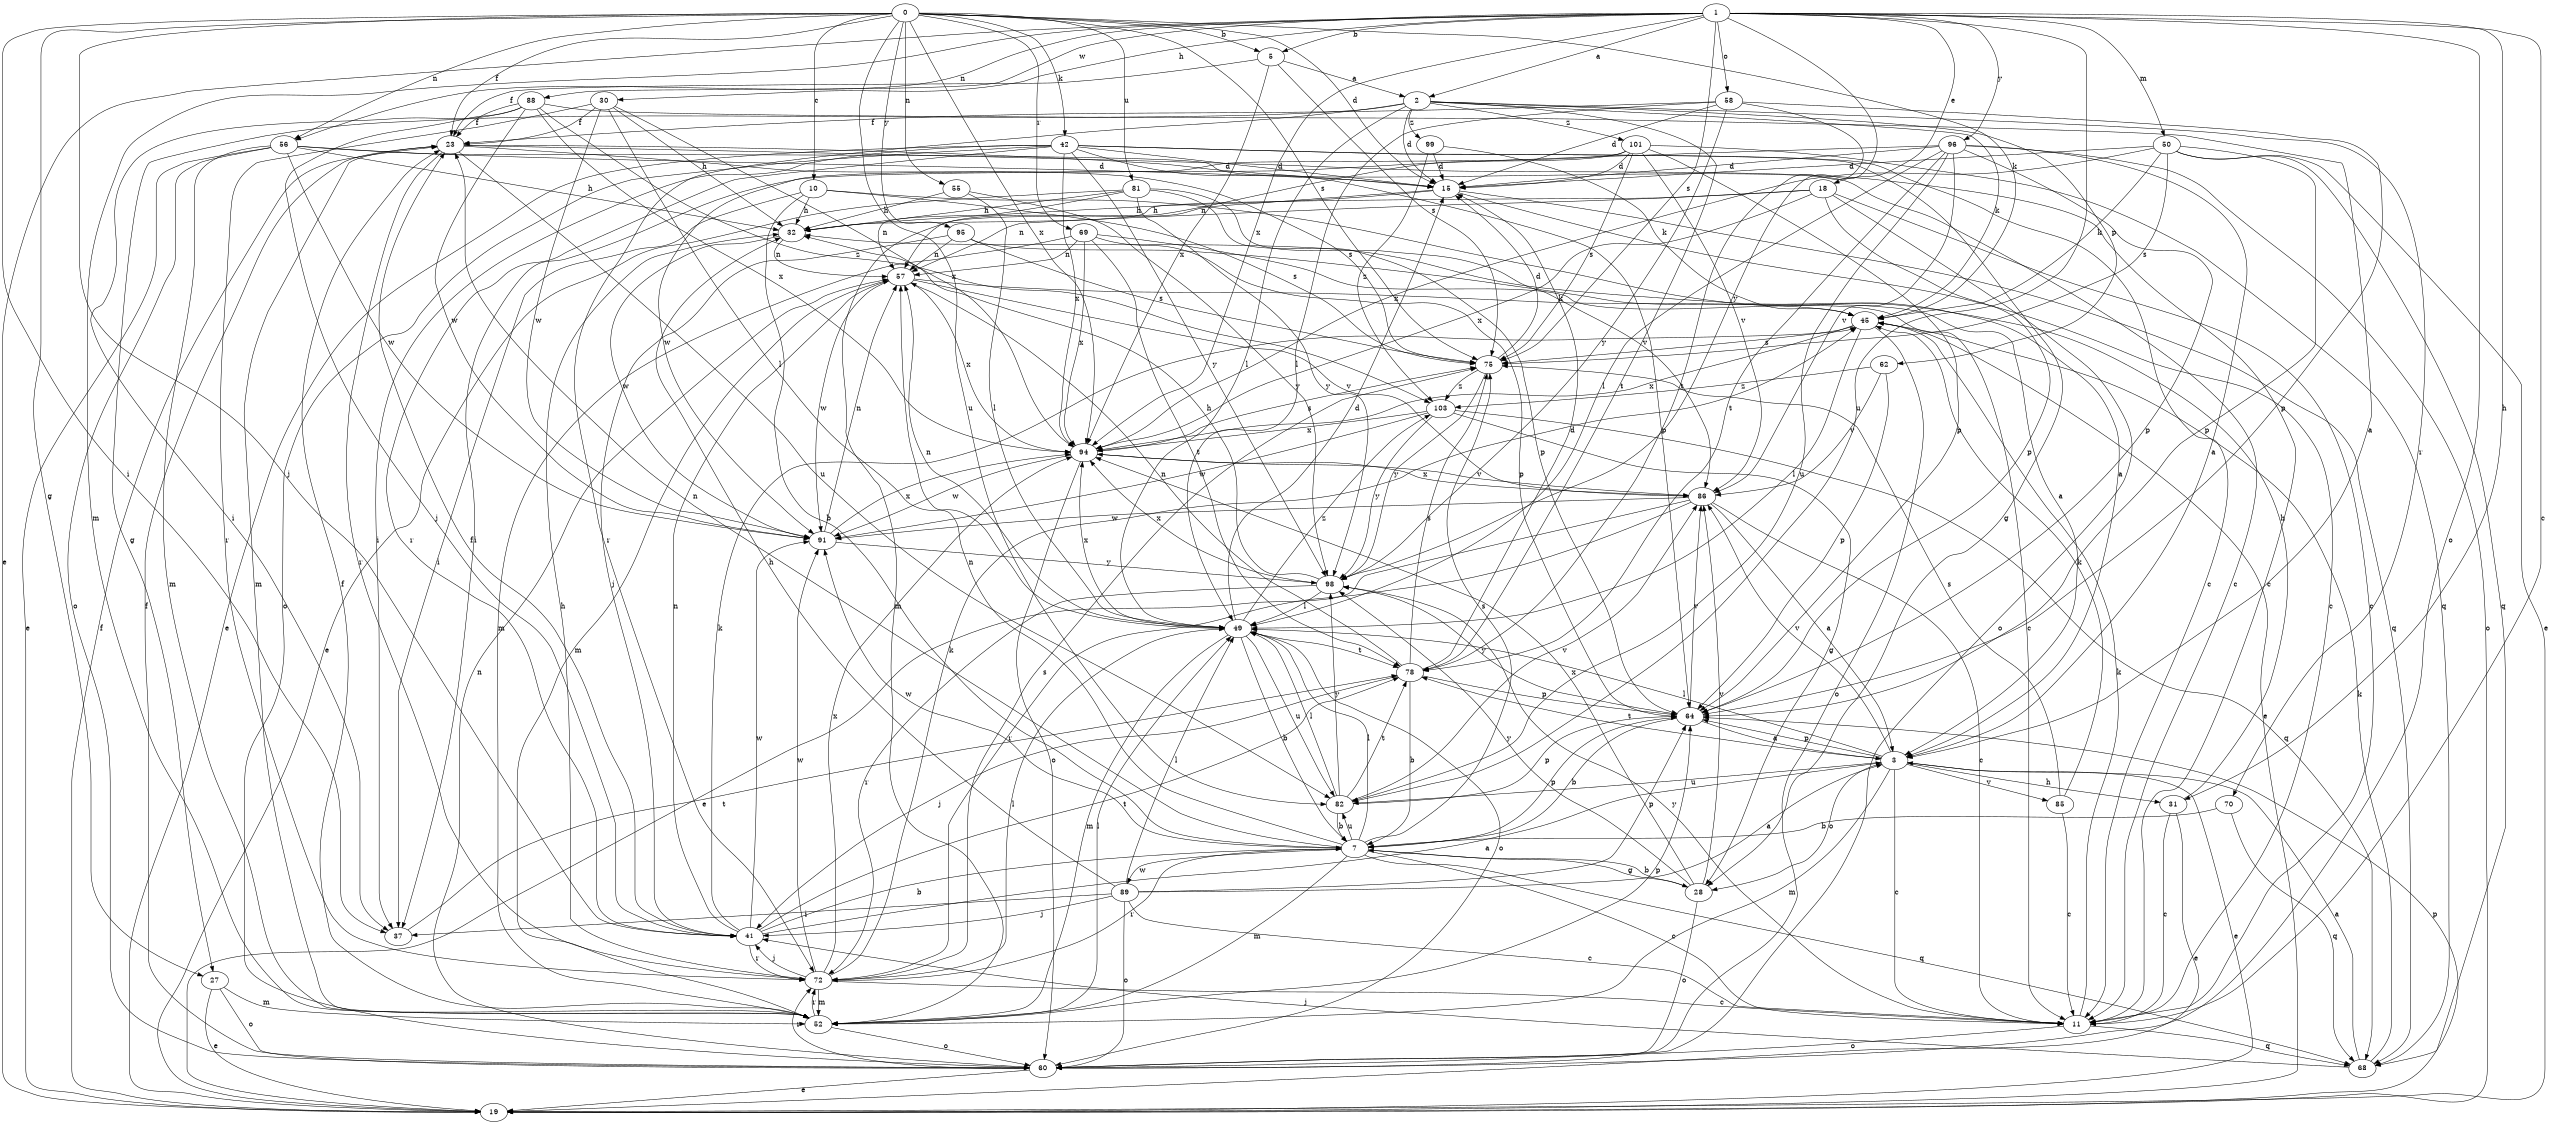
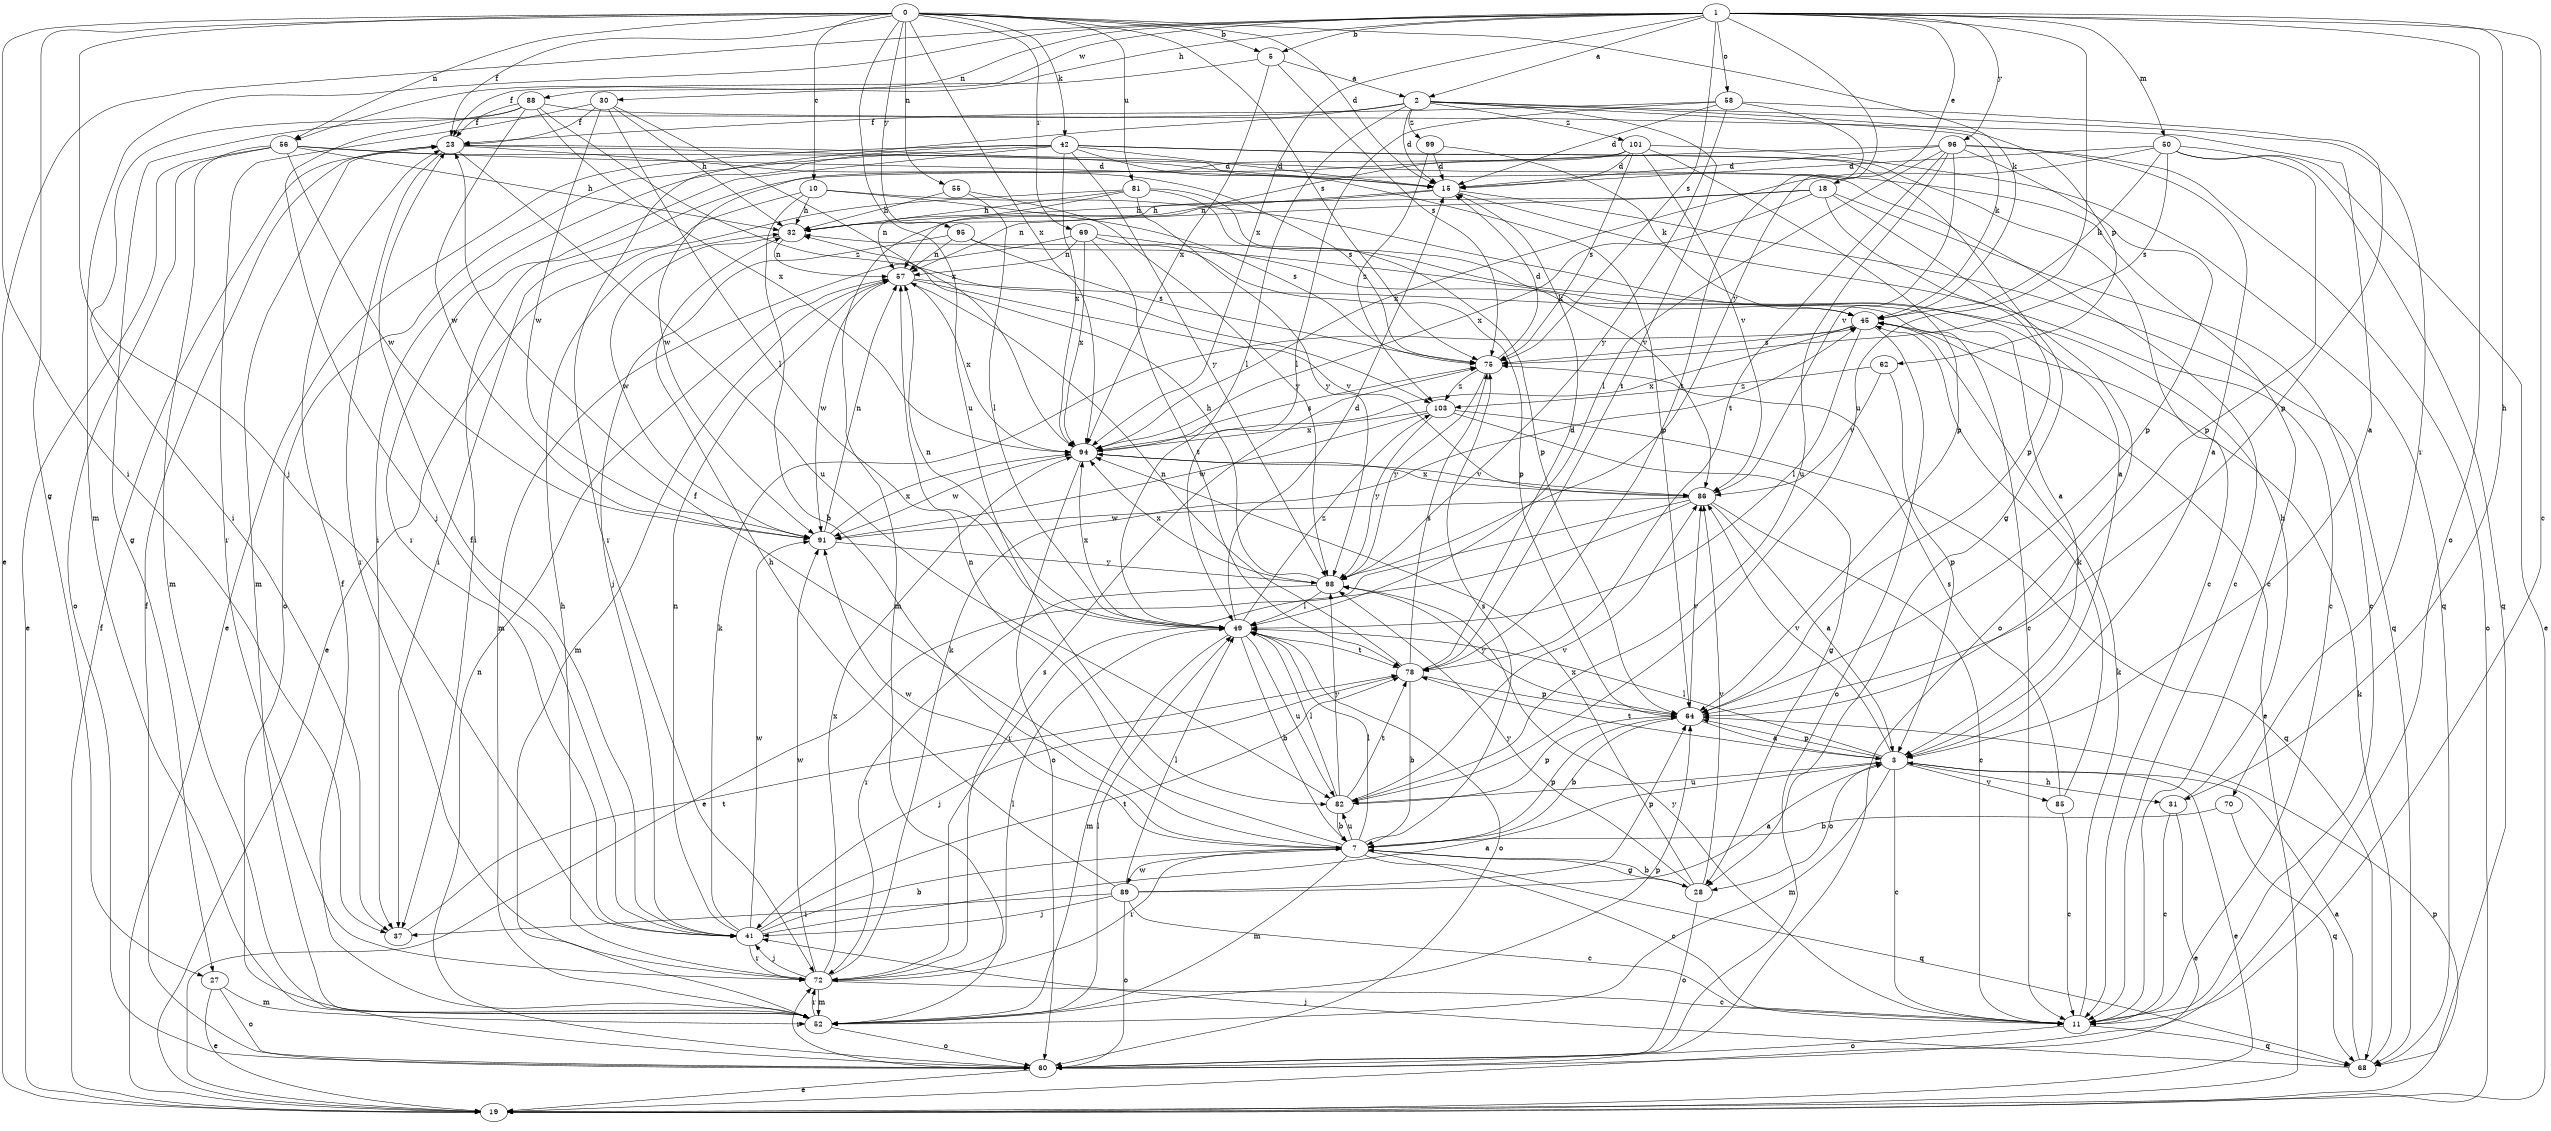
(696, 497) -> (696, 497)
(1826, 555) -> (1941, 550)
